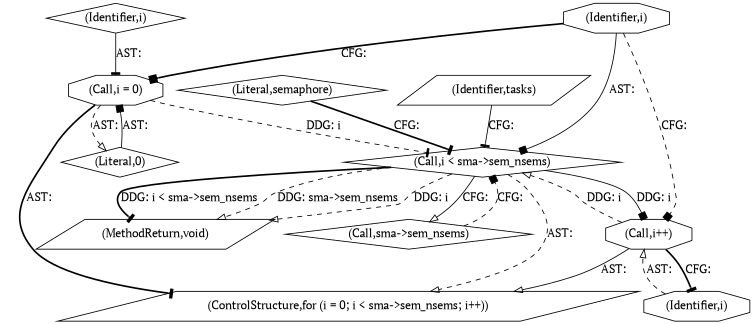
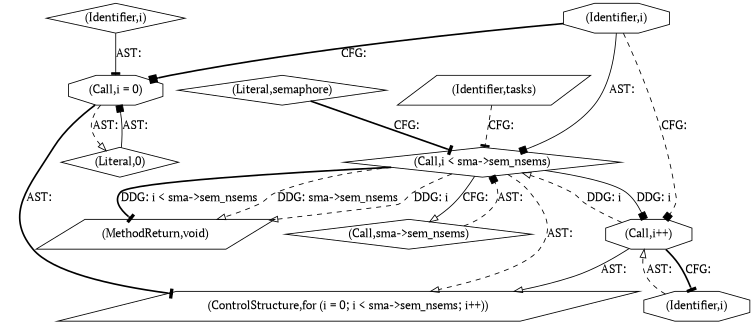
(489, 124) -> (489, 124)
(287, 128) -> none
(512, 198) -> (512, 198)
